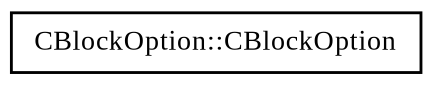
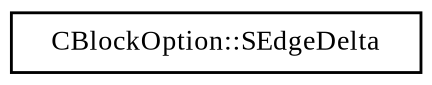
(216, 43) -> (216, 43)
